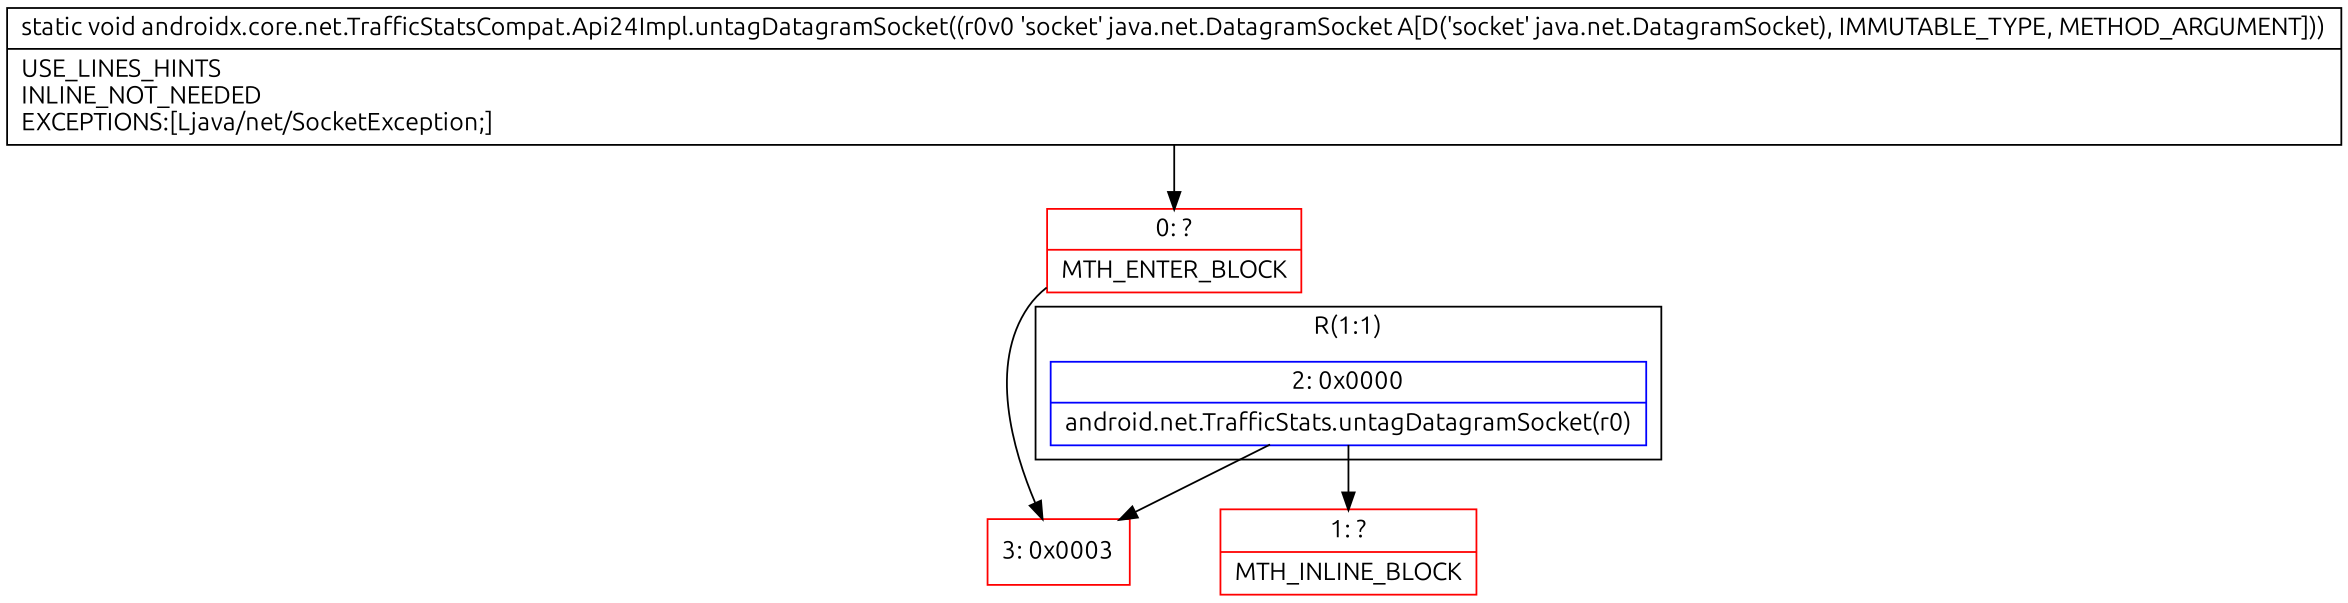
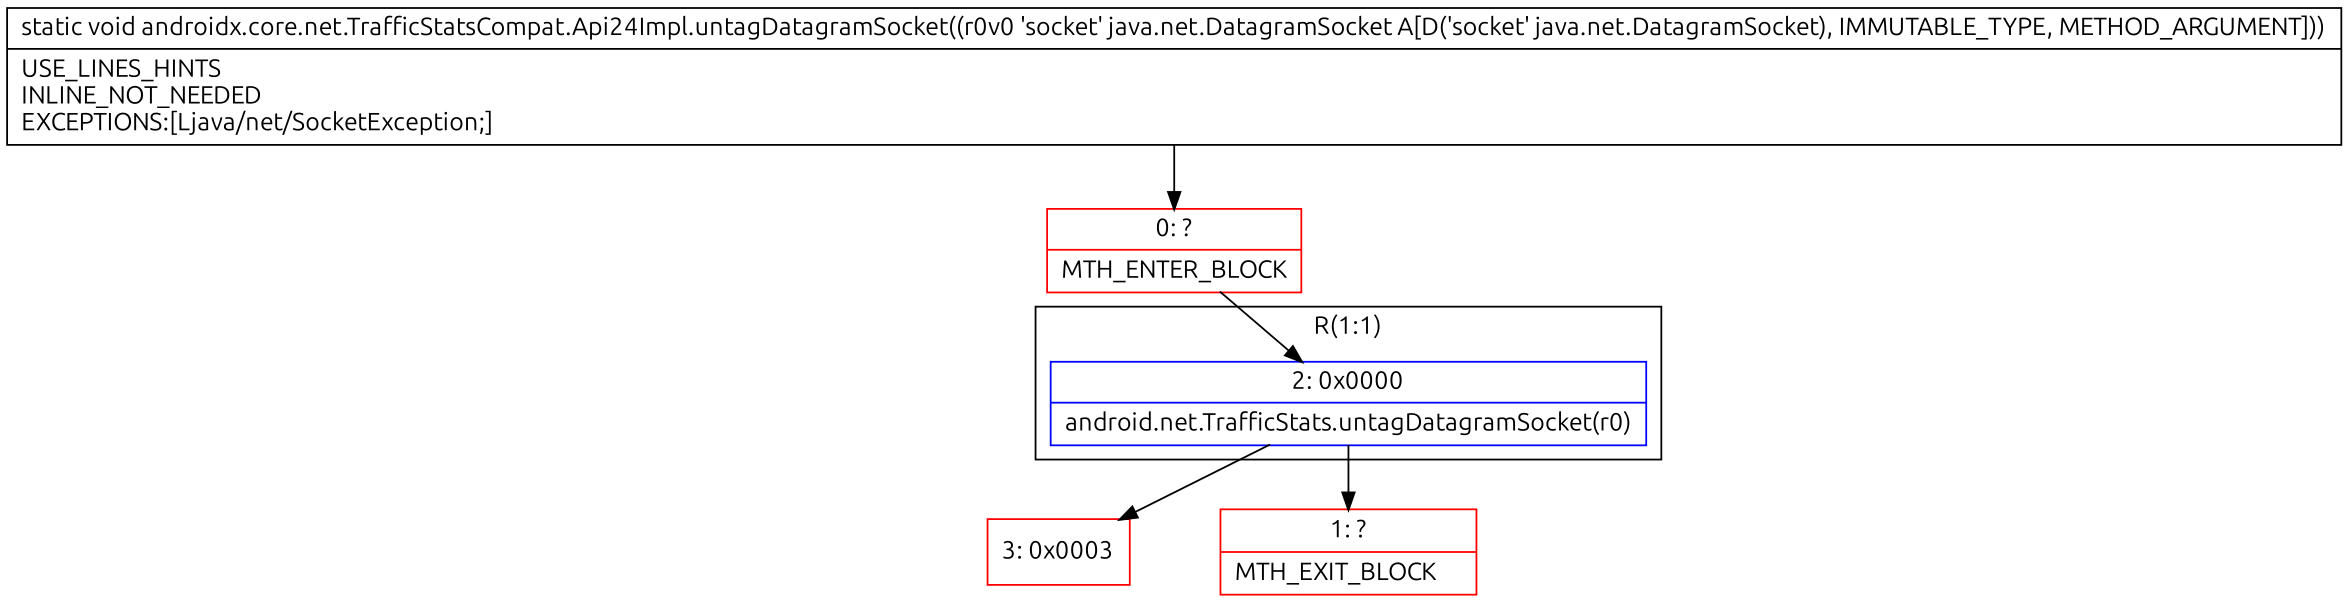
(1007, 391) -> (1254, 321)
(1348, 572) -> (1336, 572)
